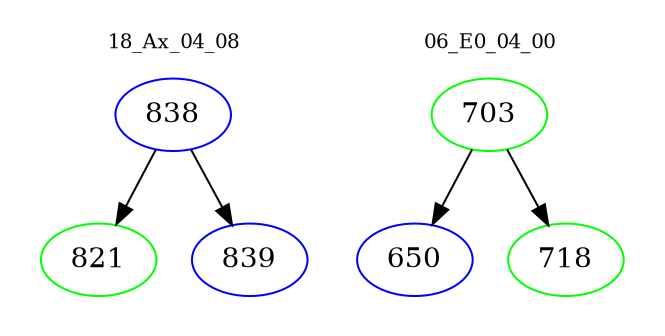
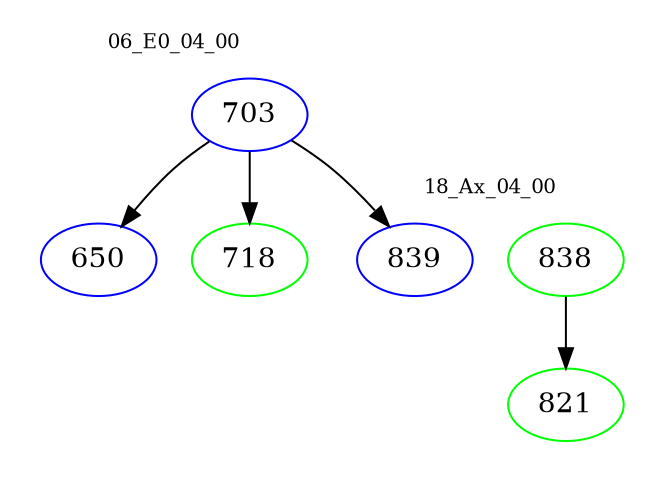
(174, 43) -> (490, 188)
(173, 115) -> (566, 260)
(489, 115) -> (250, 115)
(207, 178) -> (354, 189)
